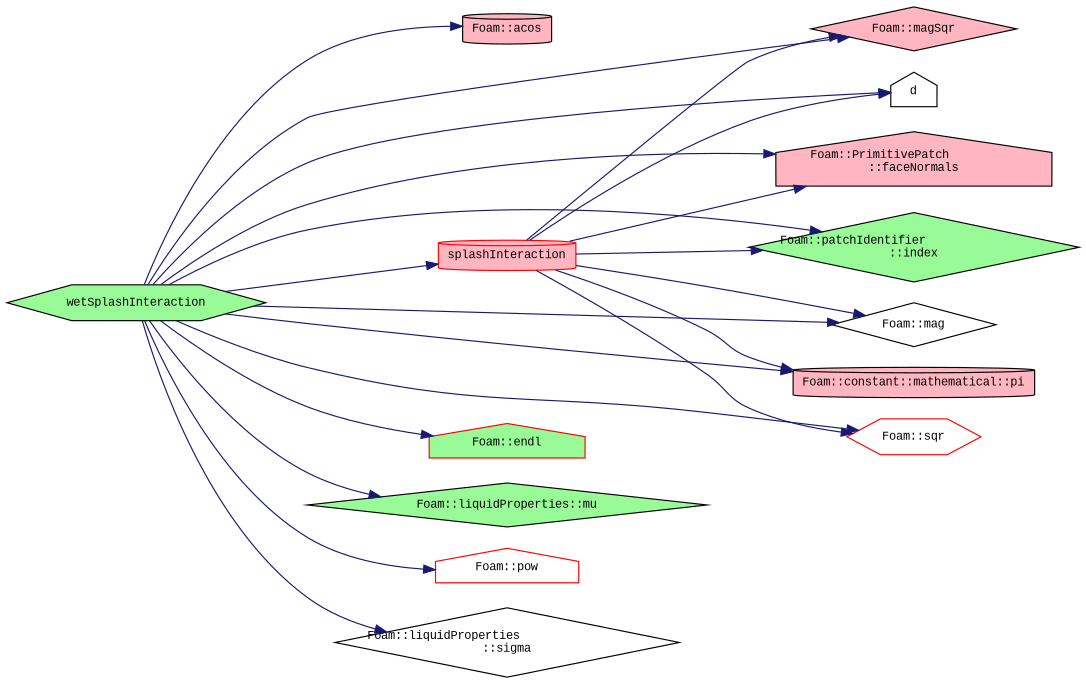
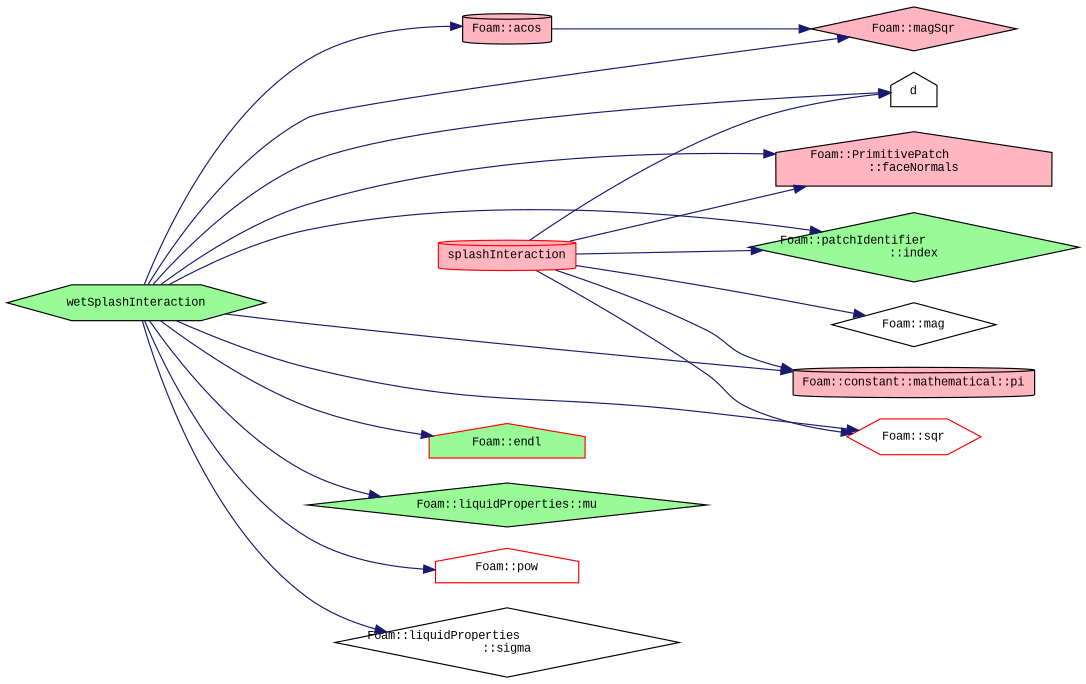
(669, 123) -> (675, 29)
(326, 279) -> none
(541, 314) -> none
